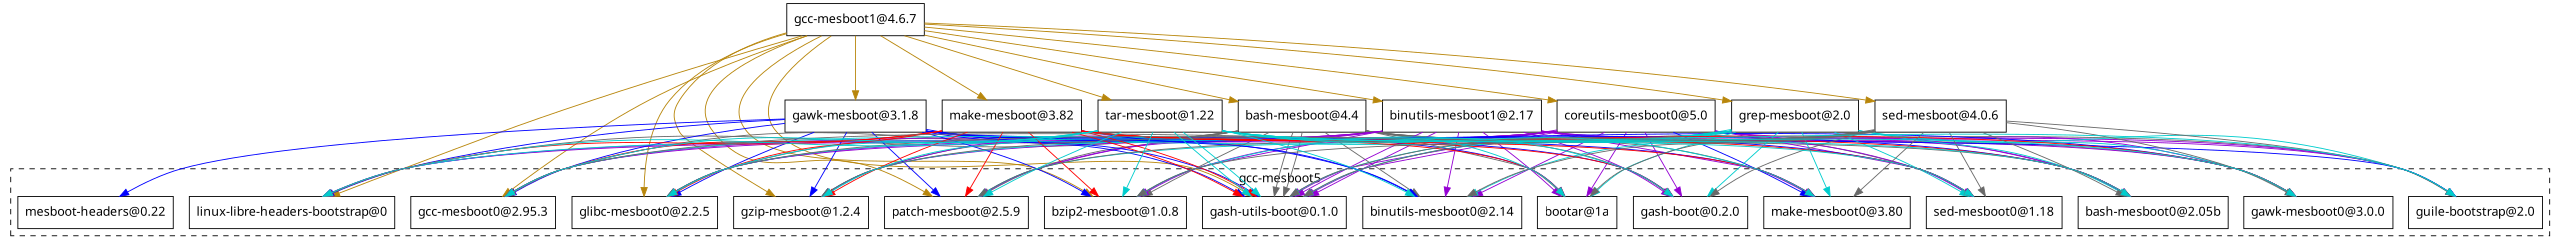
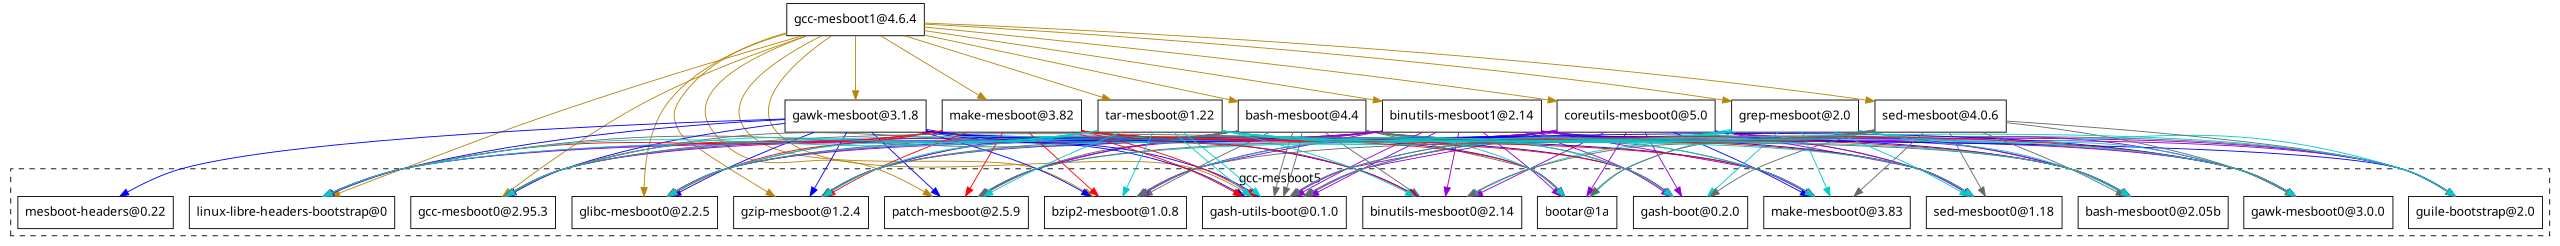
(856, 20) -> (856, 20)
(1462, 116) -> (1462, 116)
(1248, 147) -> (1248, 147)
(1837, 213) -> (1837, 213)
